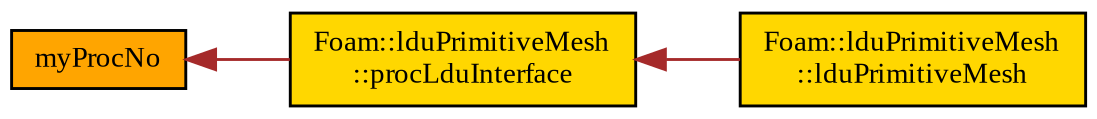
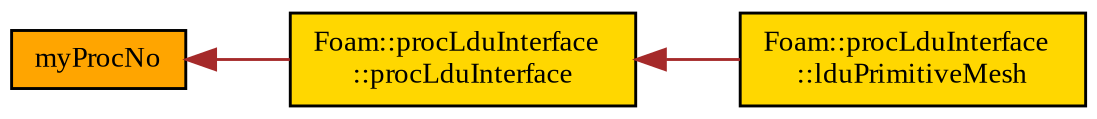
(463, 60) -> (463, 60)
(913, 60) -> (913, 60)
